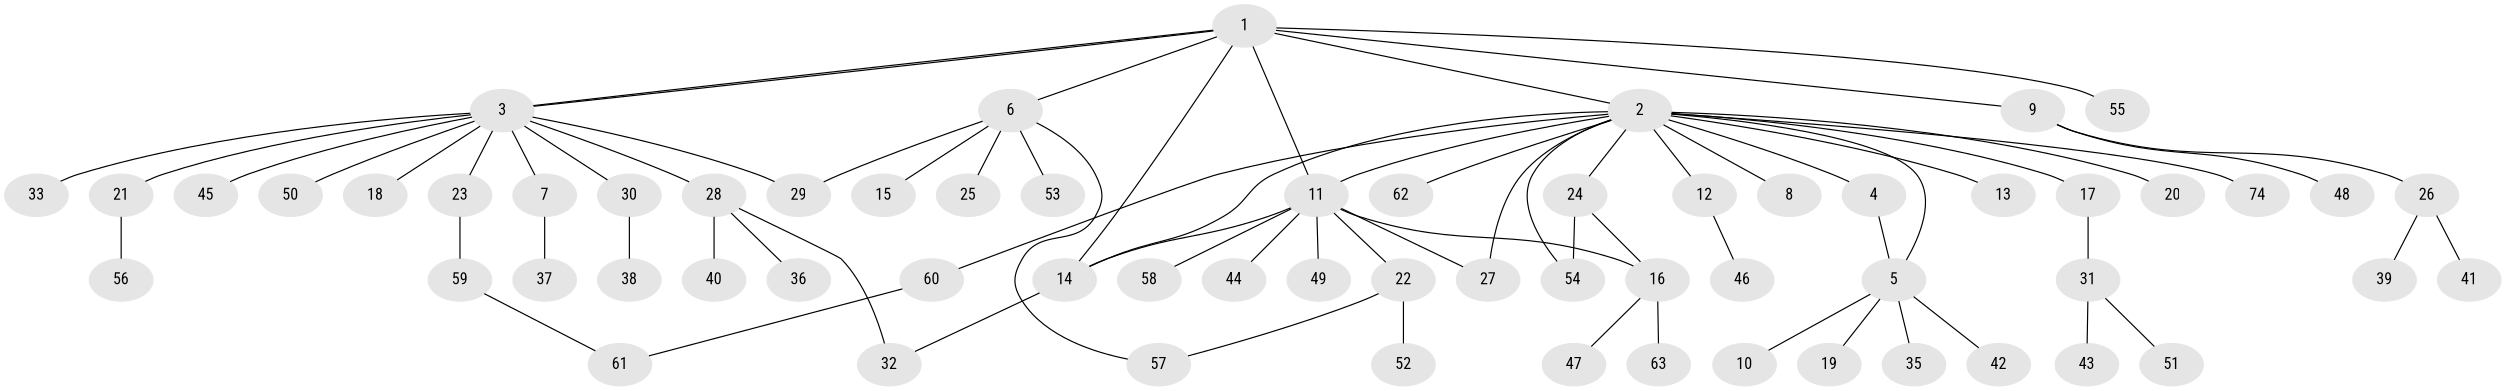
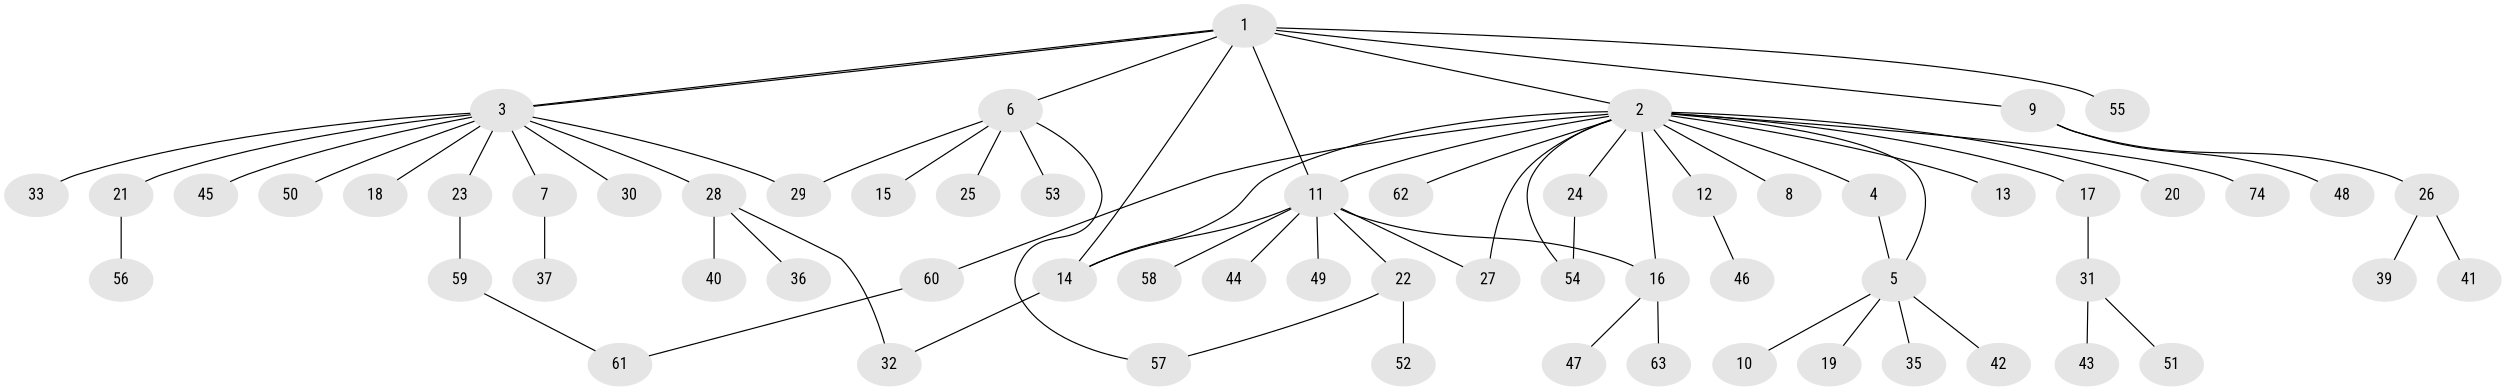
(1616, 238) -> (1649, 195)
(629, 280) -> none
